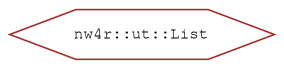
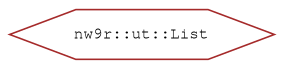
(142, 34) -> (142, 34)
